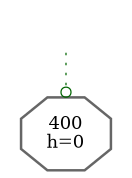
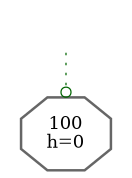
(66, 134) -> (66, 134)
